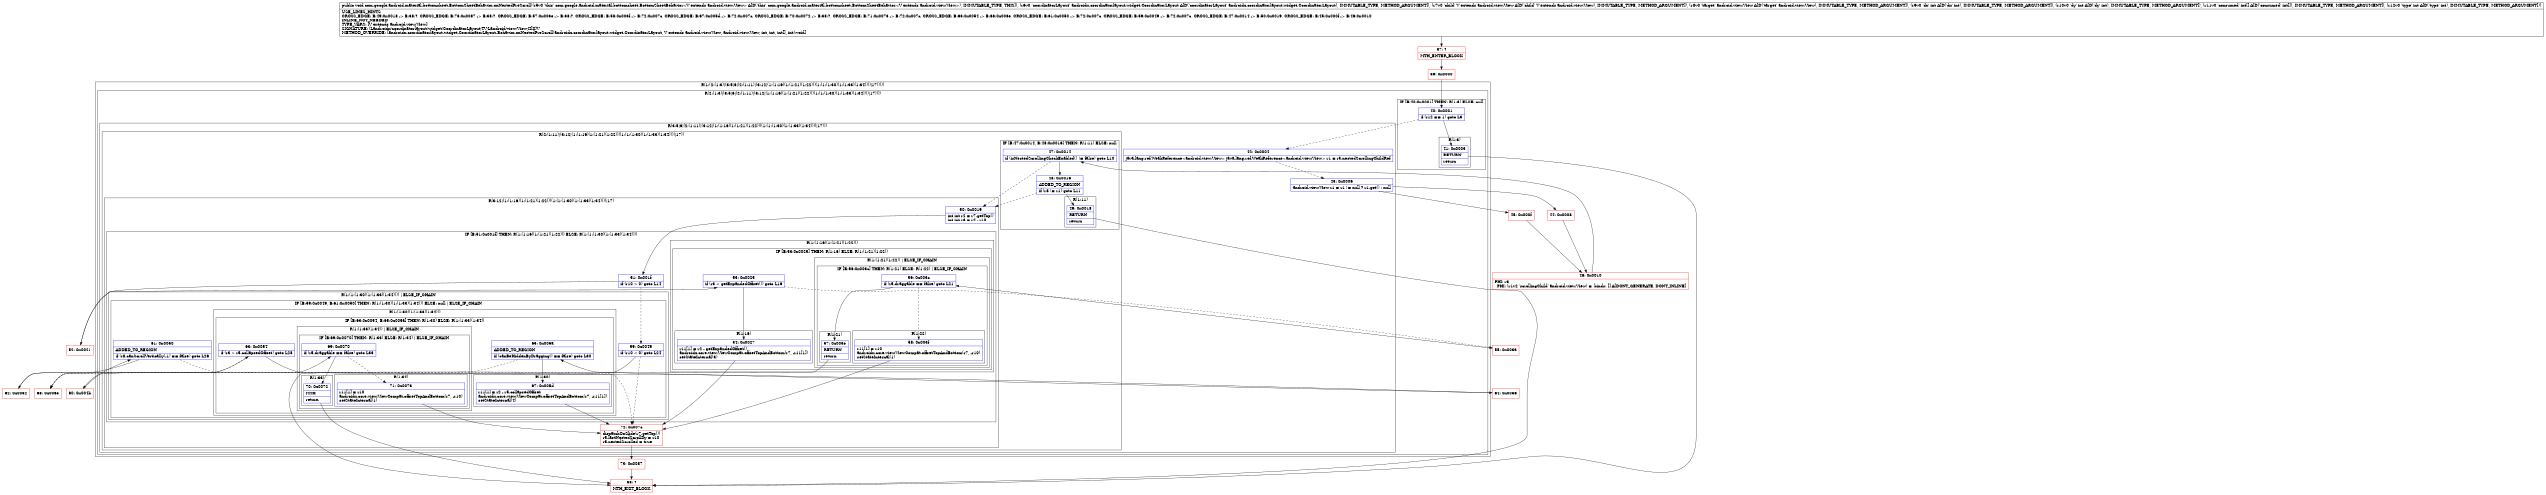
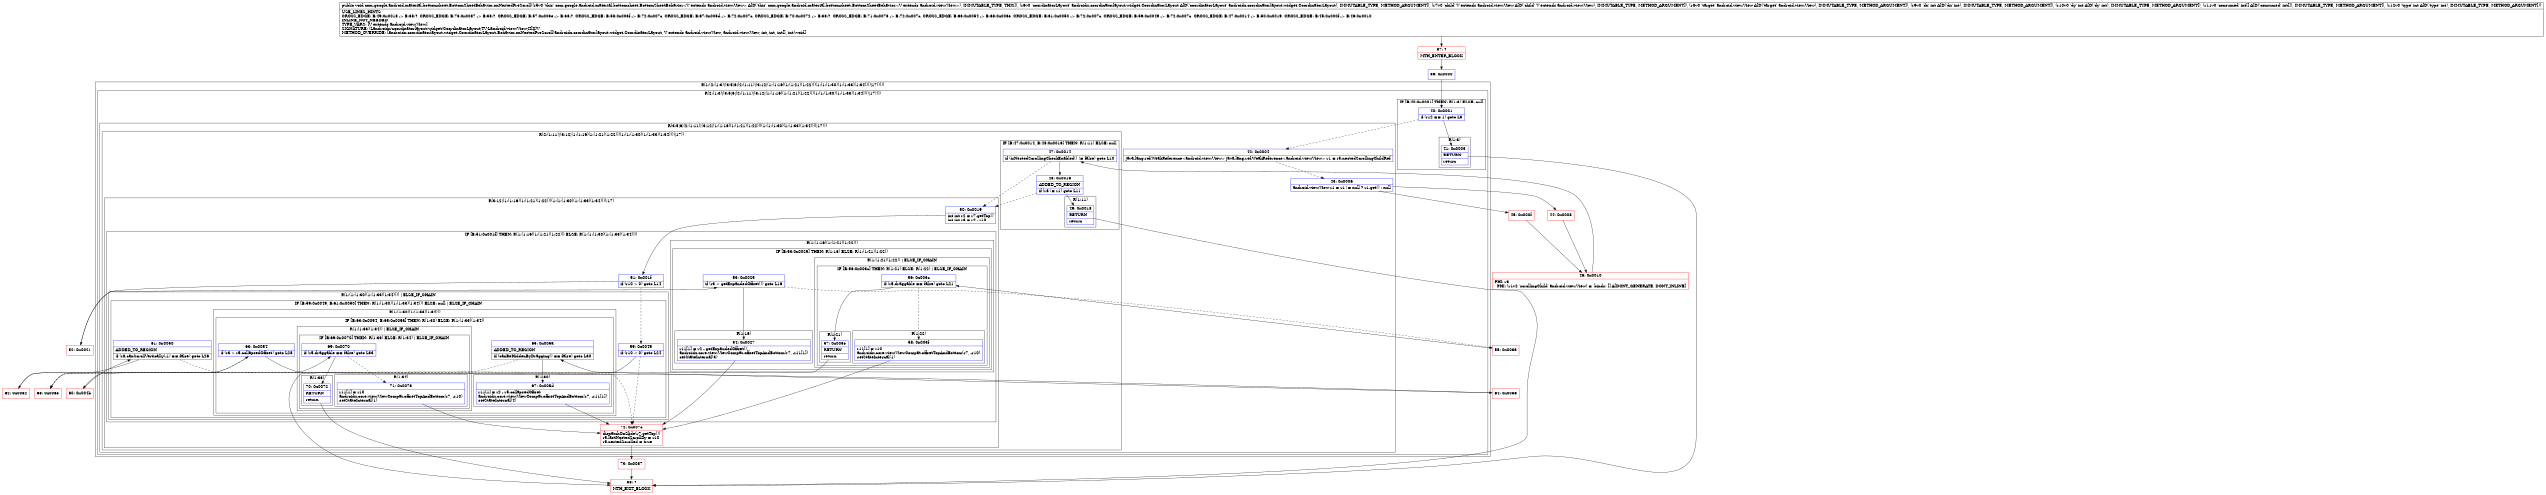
(1442, 75) -> (1442, 75)
(311, 393) -> (315, 393)
